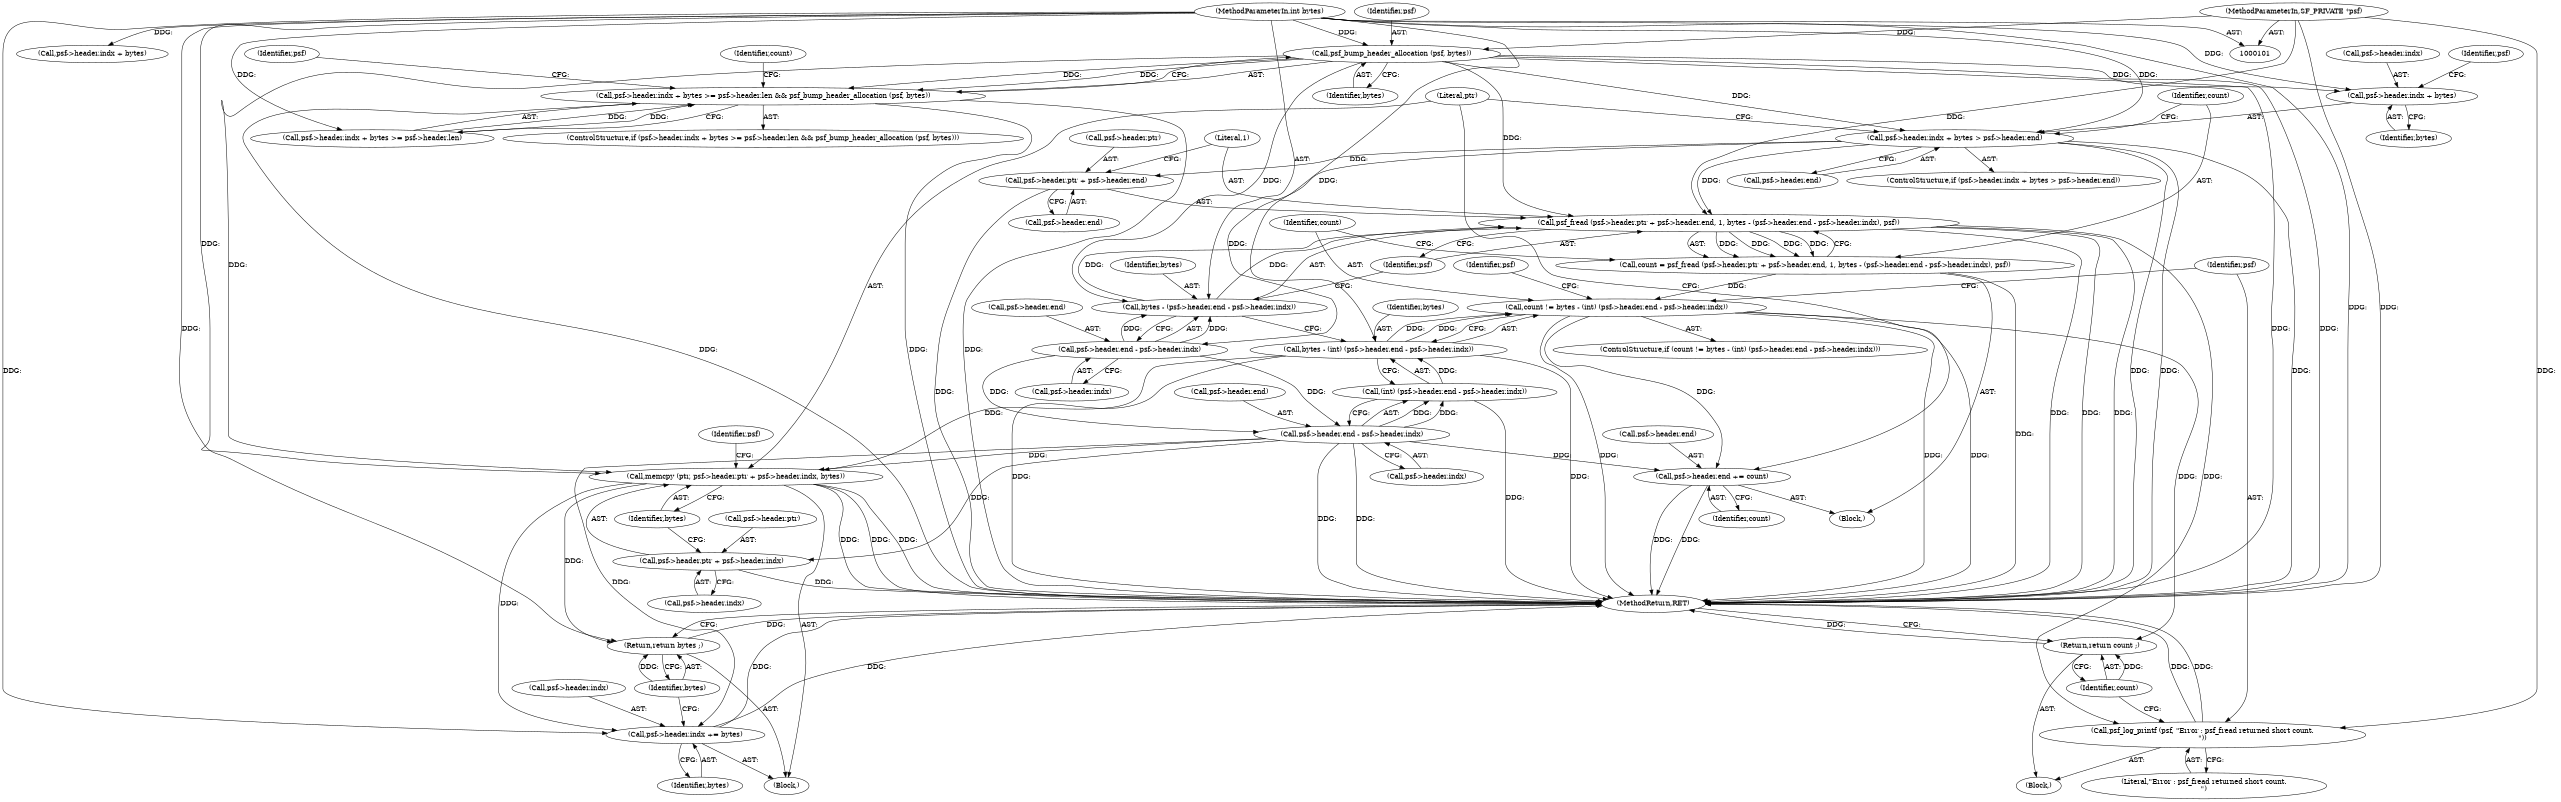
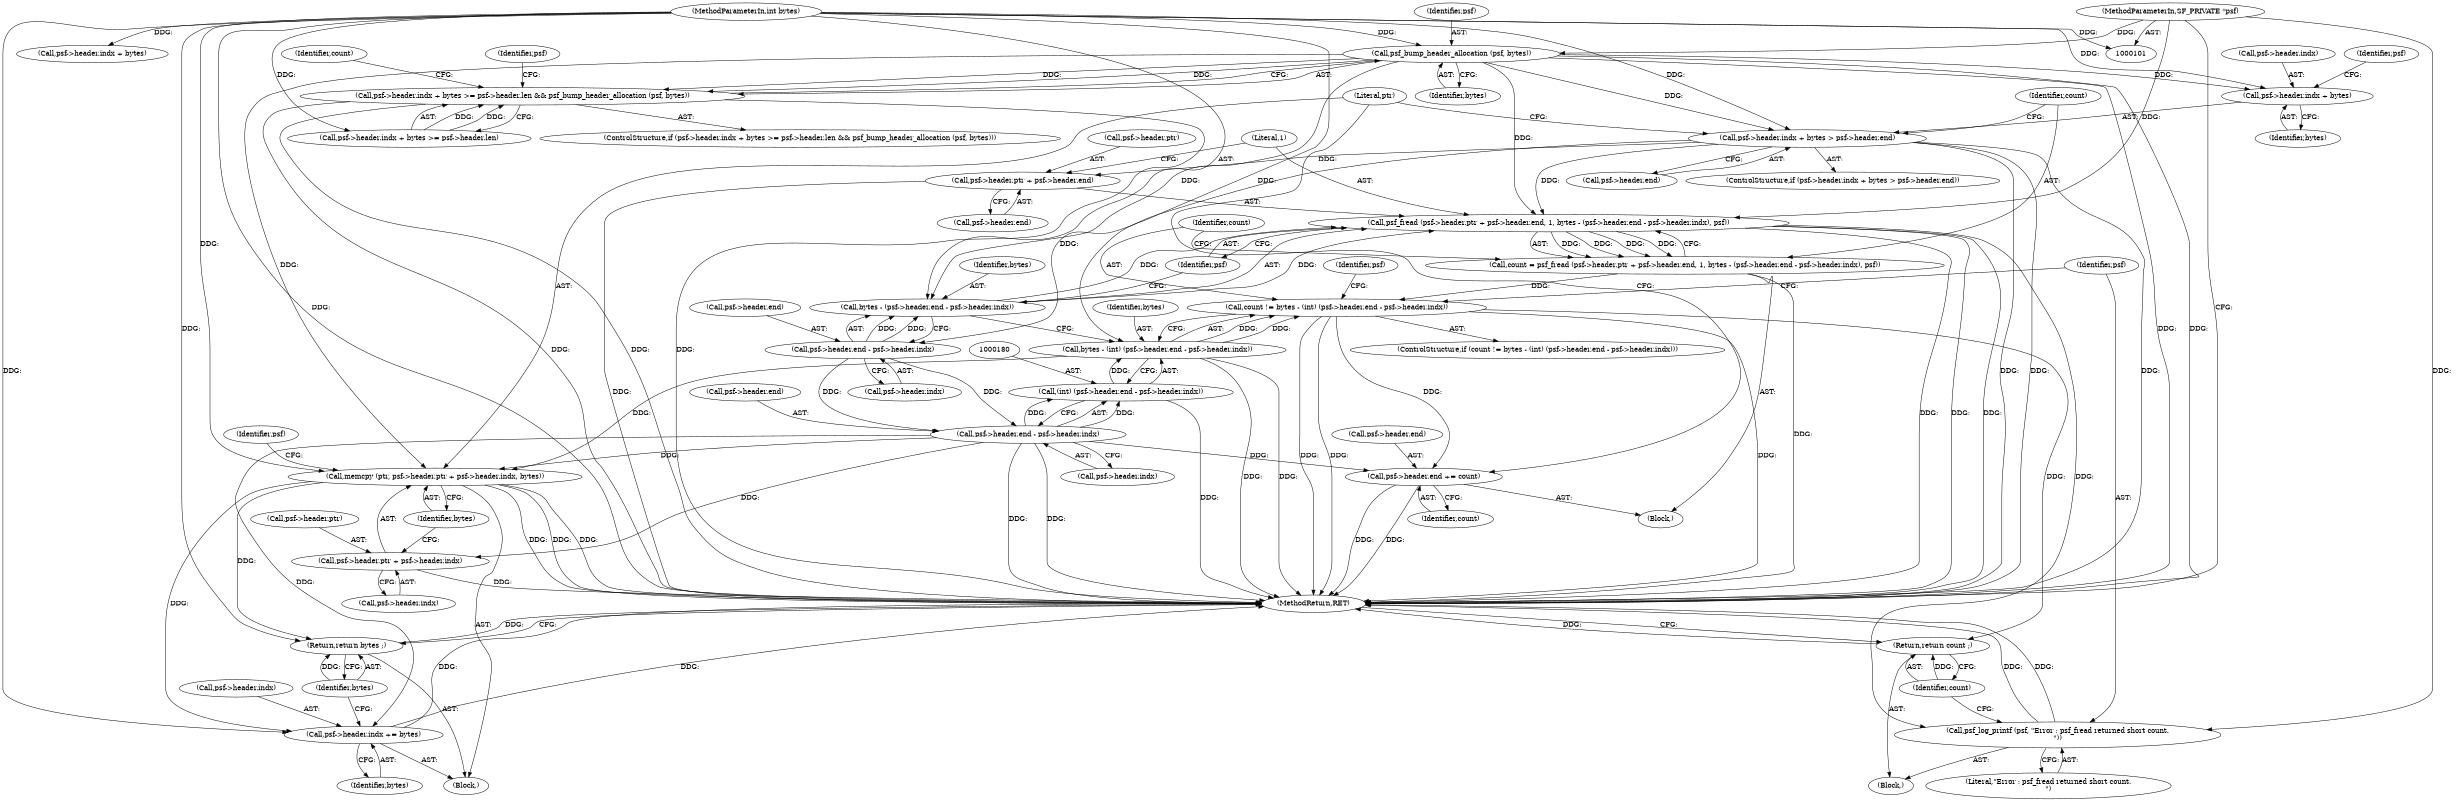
(2236, 33) -> (2090, 33)
(2390, 308) -> (2225, 308)
none -> (995, 350)
